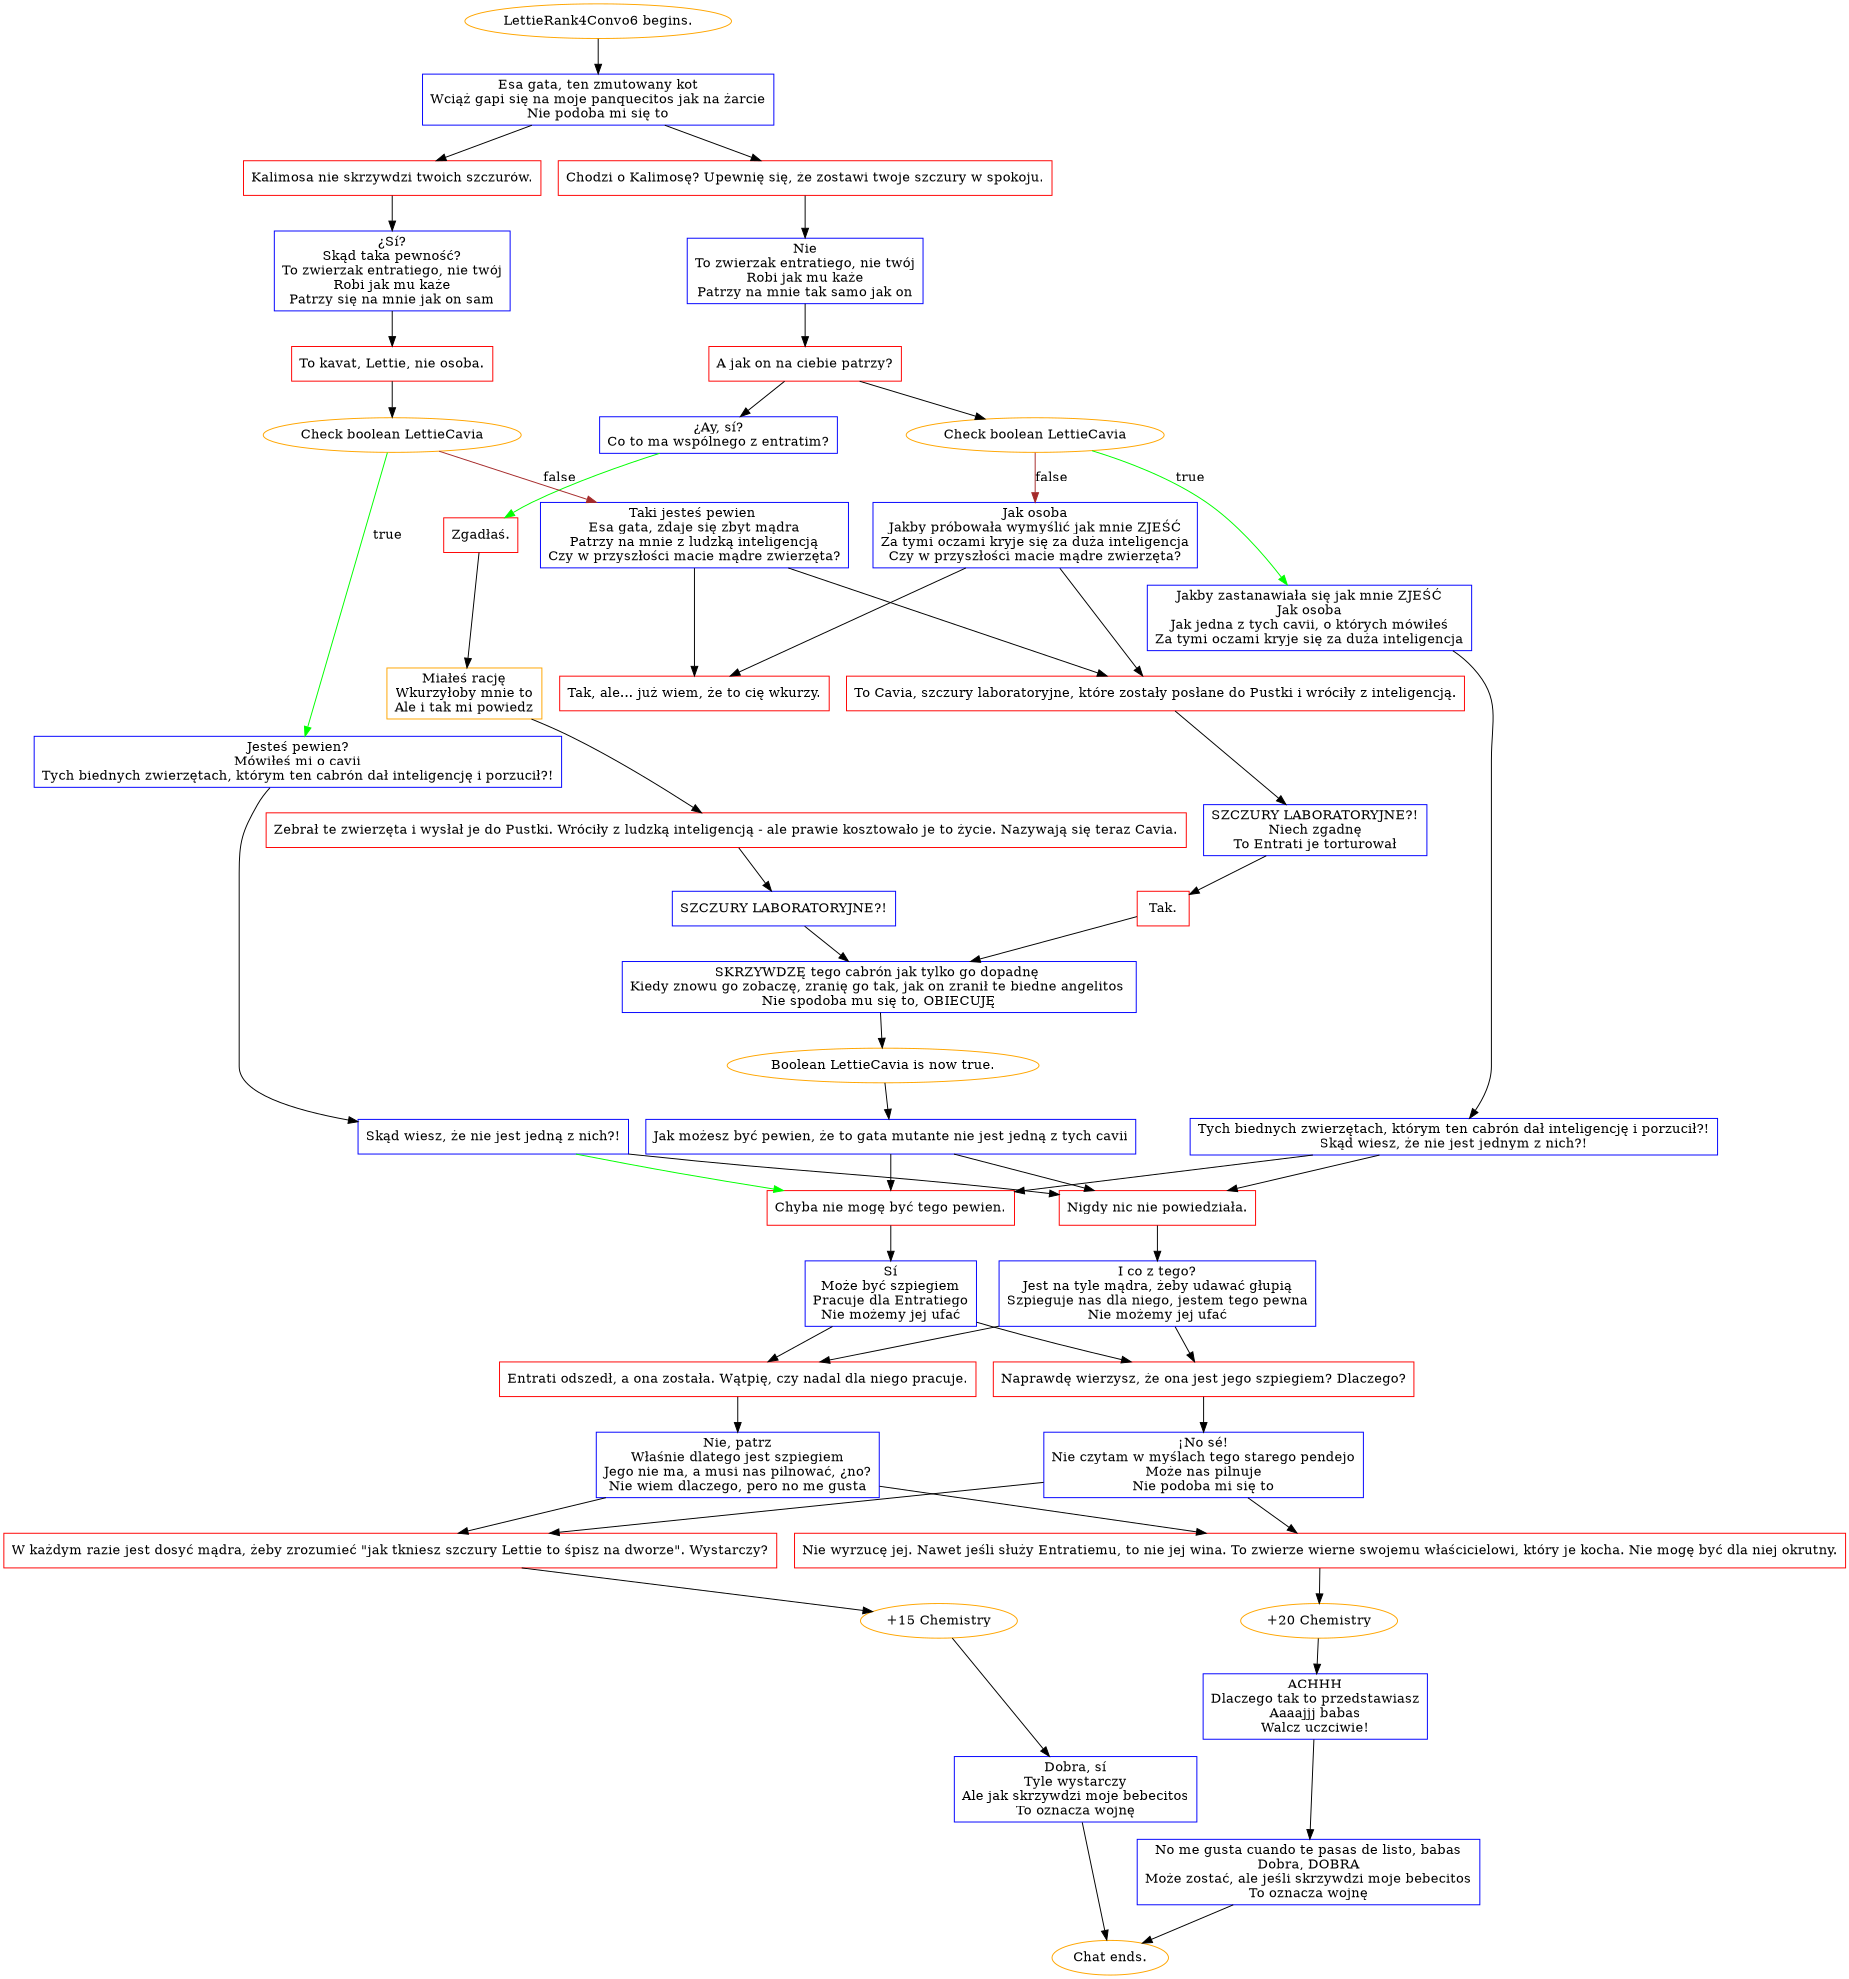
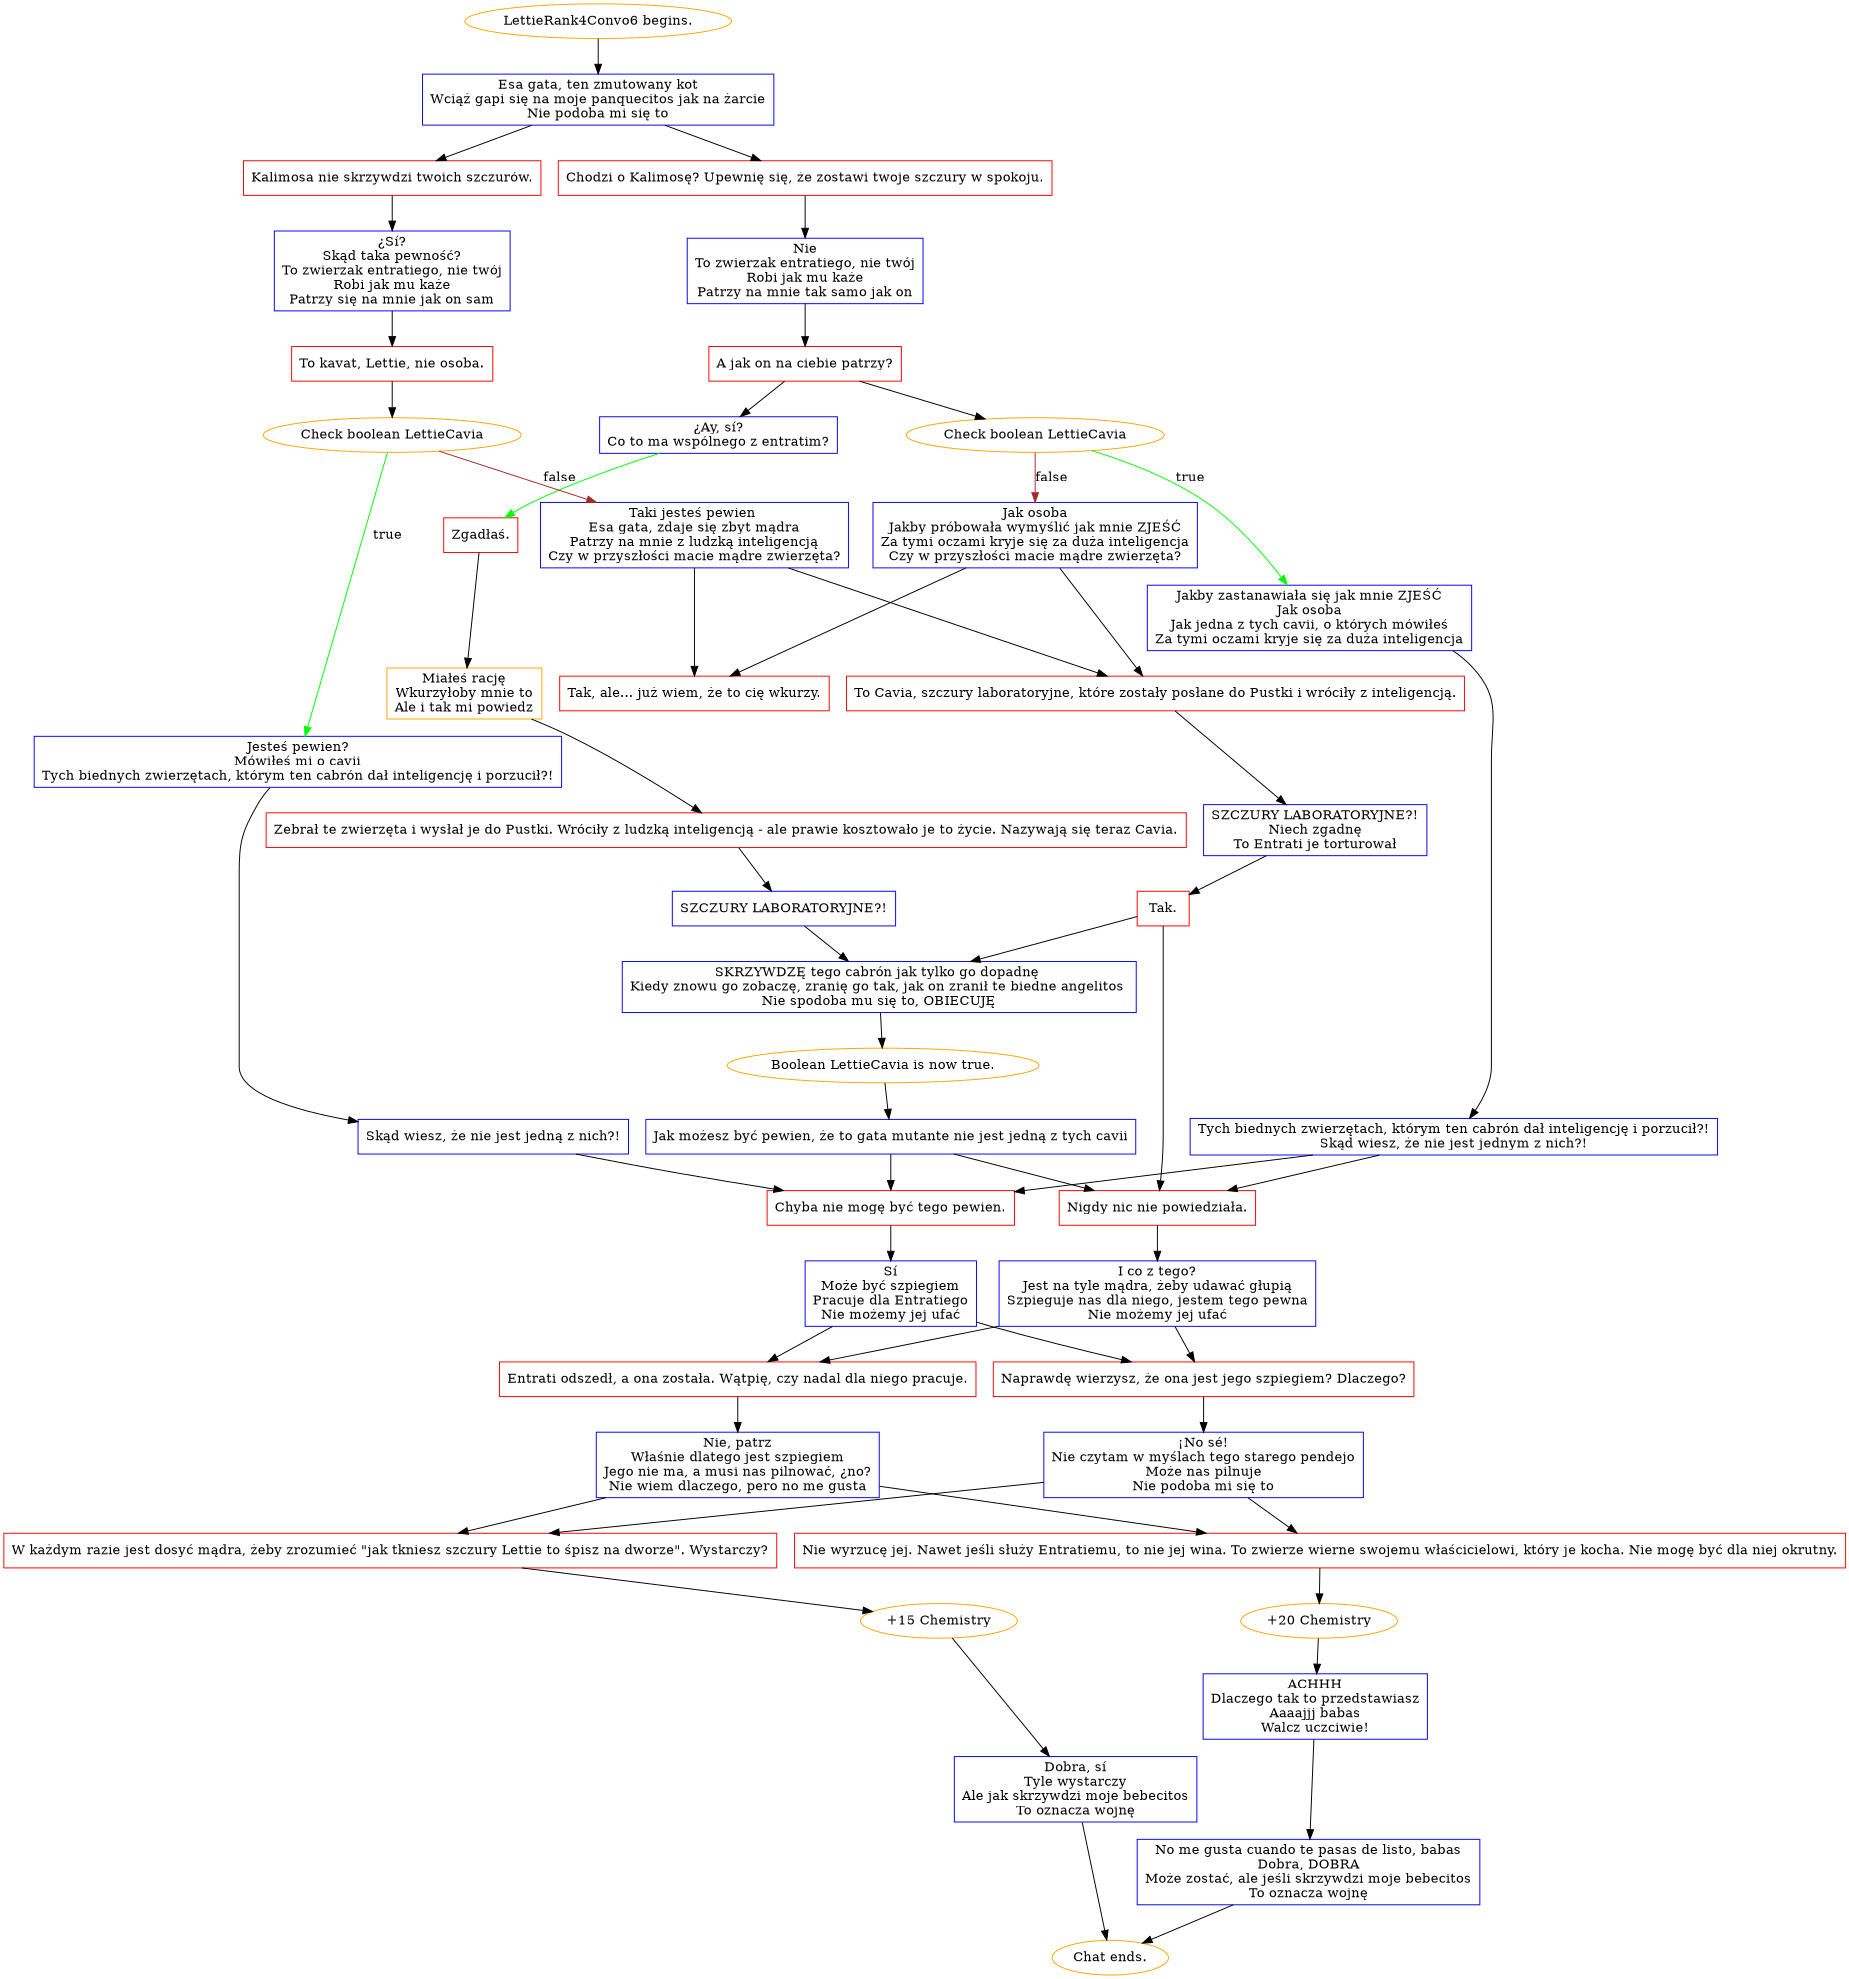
(675, 1173) -> (675, 1173)
(839, 1173) -> (1163, 1053)
